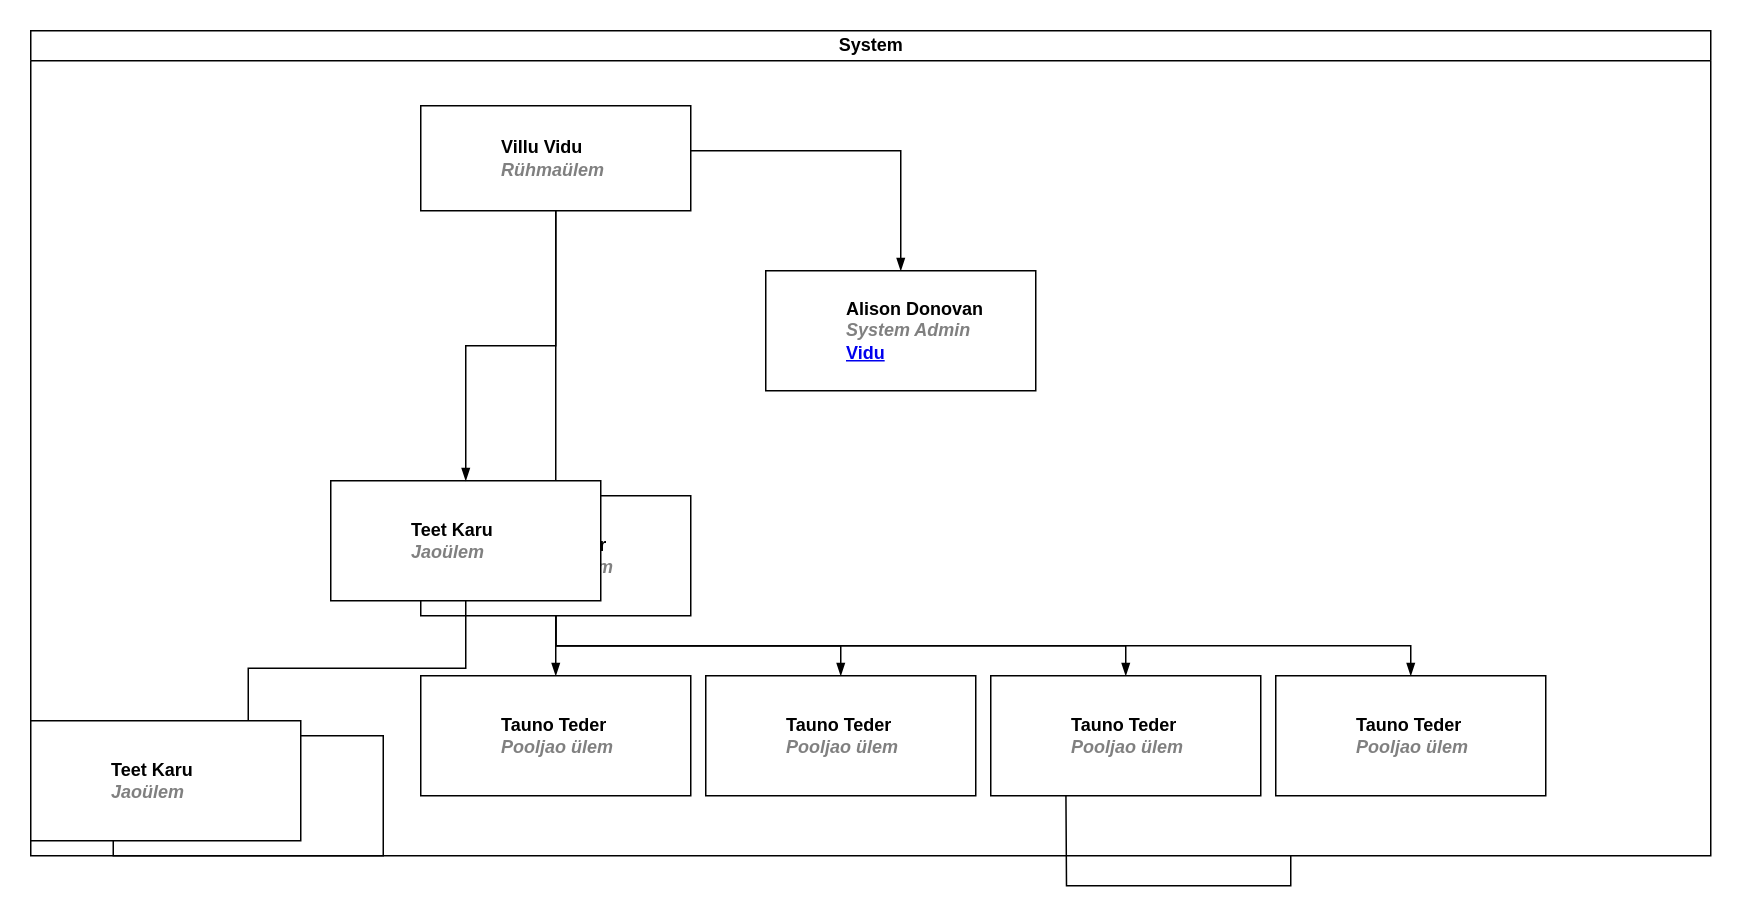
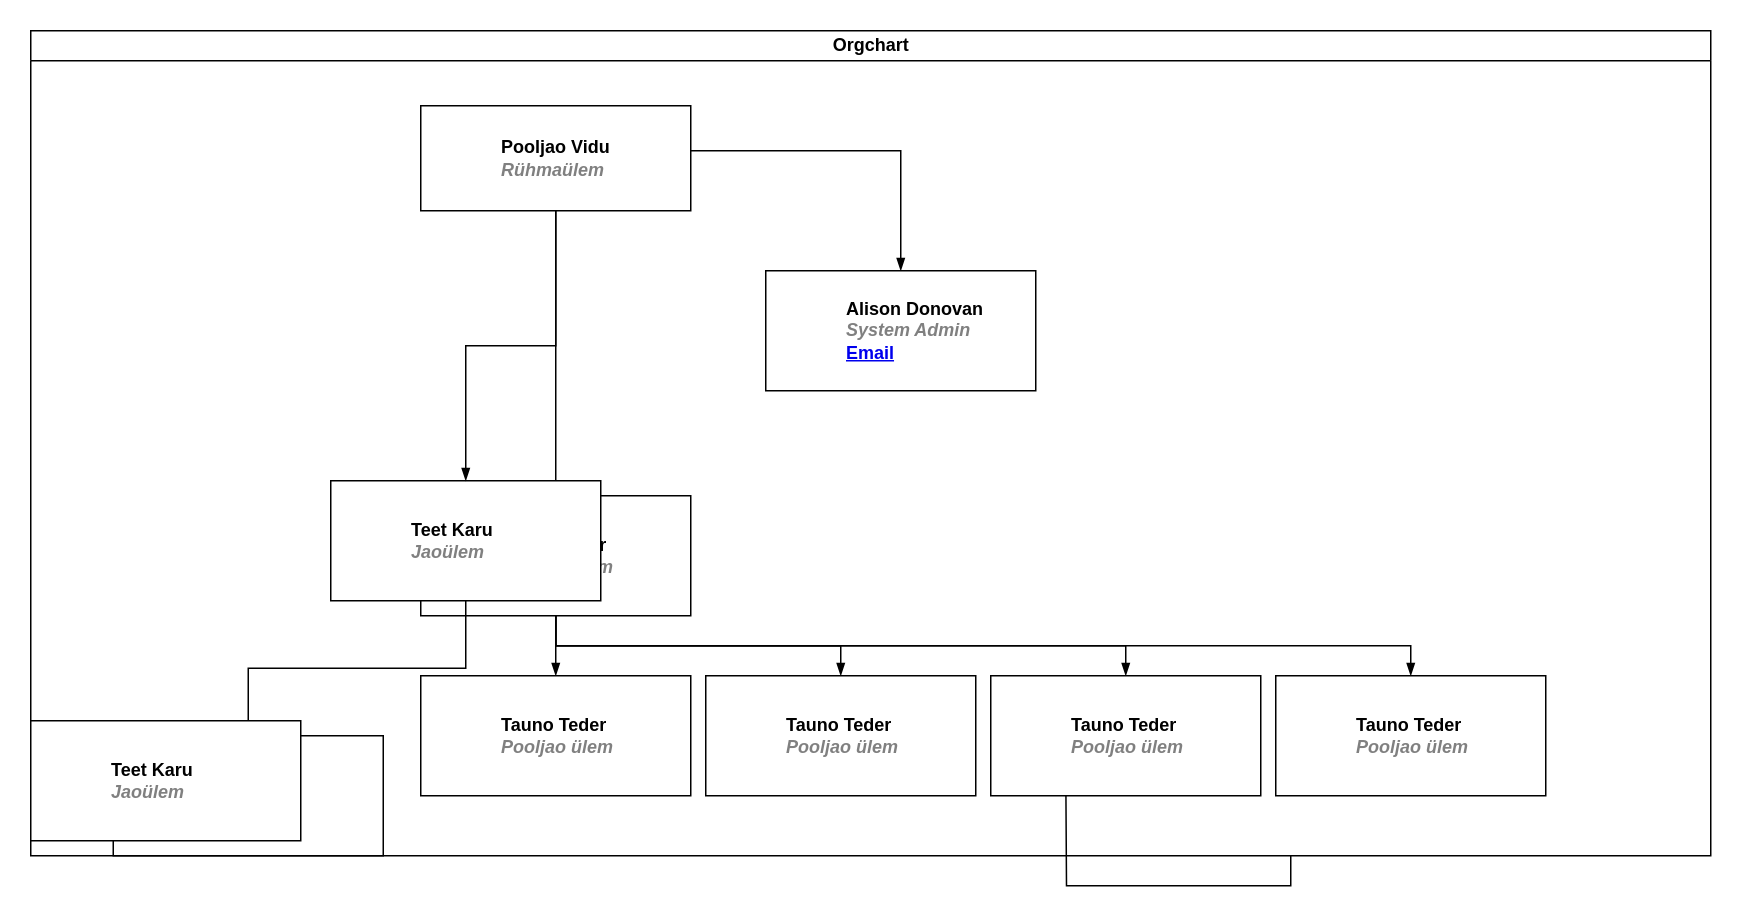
(872, 46) -> (872, 46)
(545, 158) -> (555, 158)
(910, 331) -> (910, 331)
